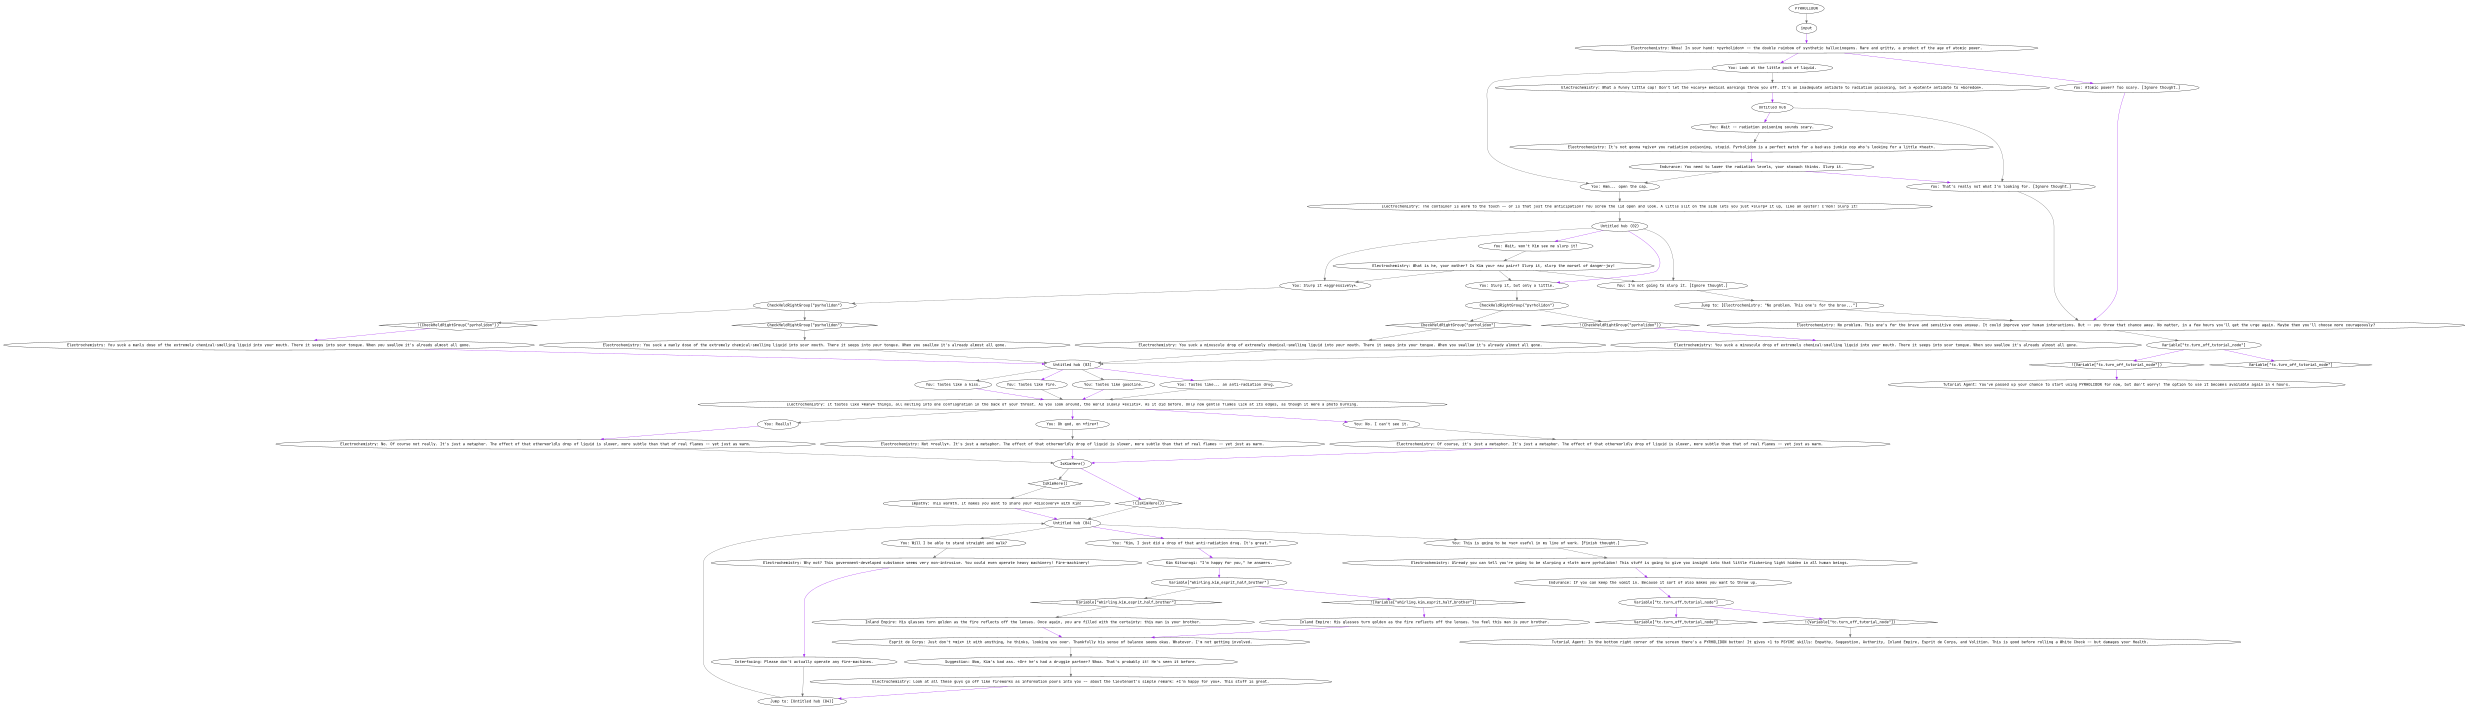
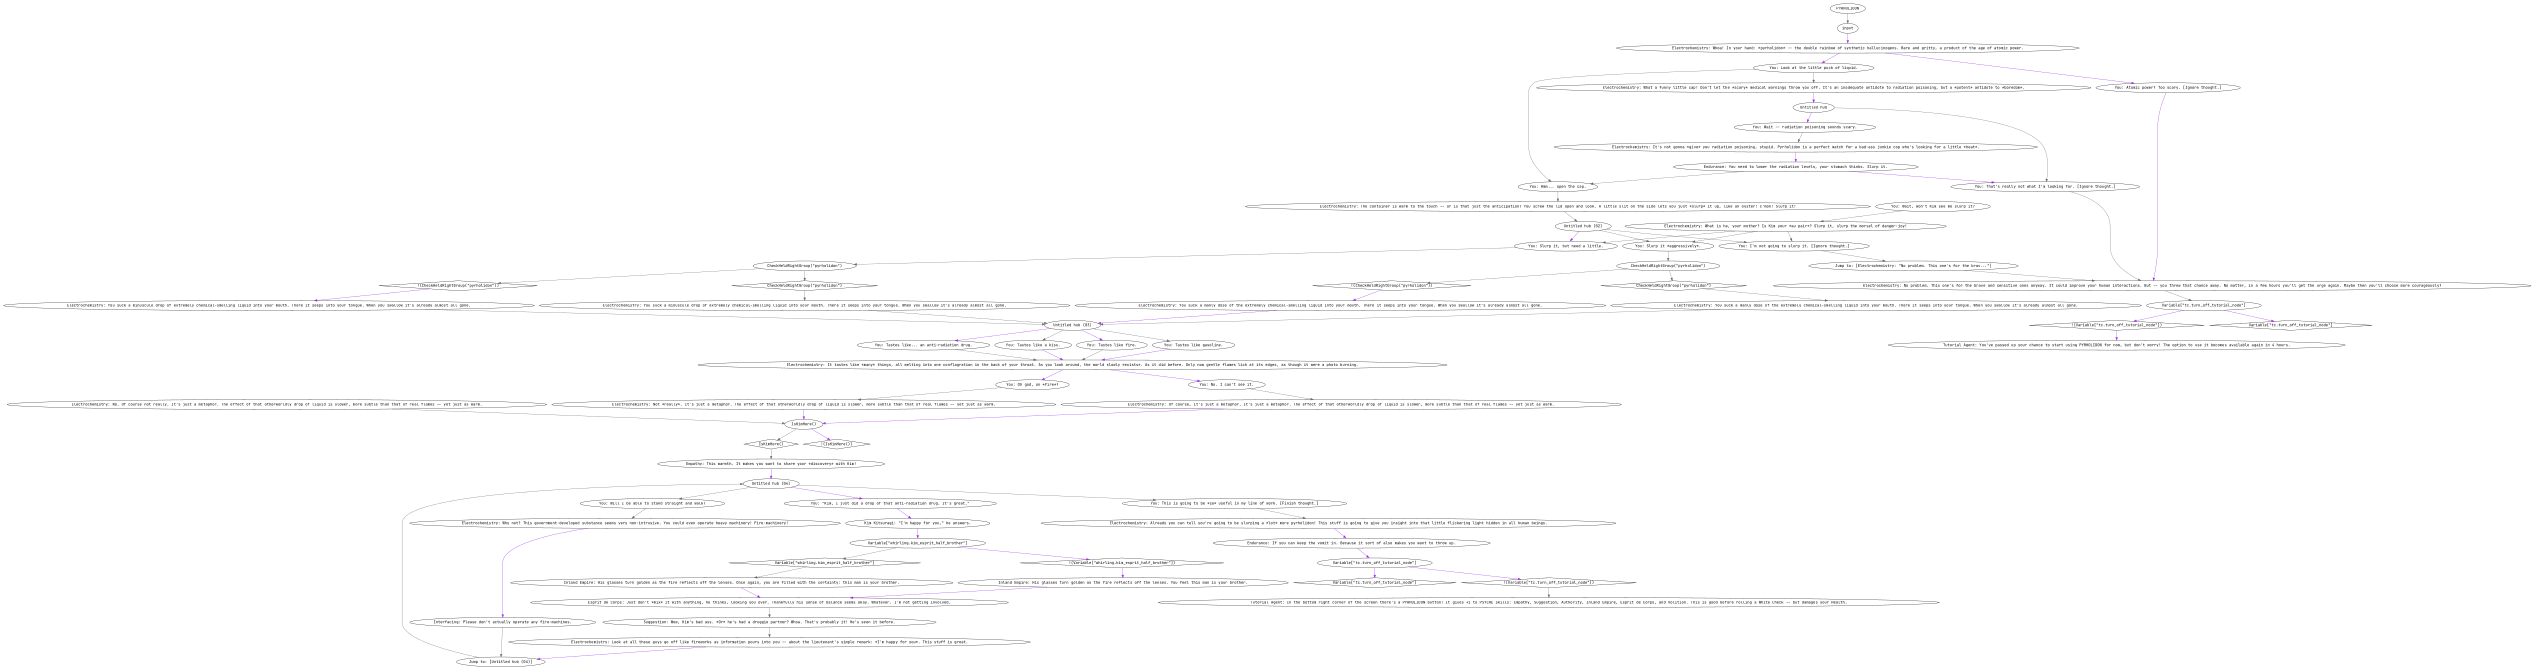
(1580, 236) -> none
(1517, 286) -> (1566, 246)
(778, 424) -> none
(1114, 513) -> none
